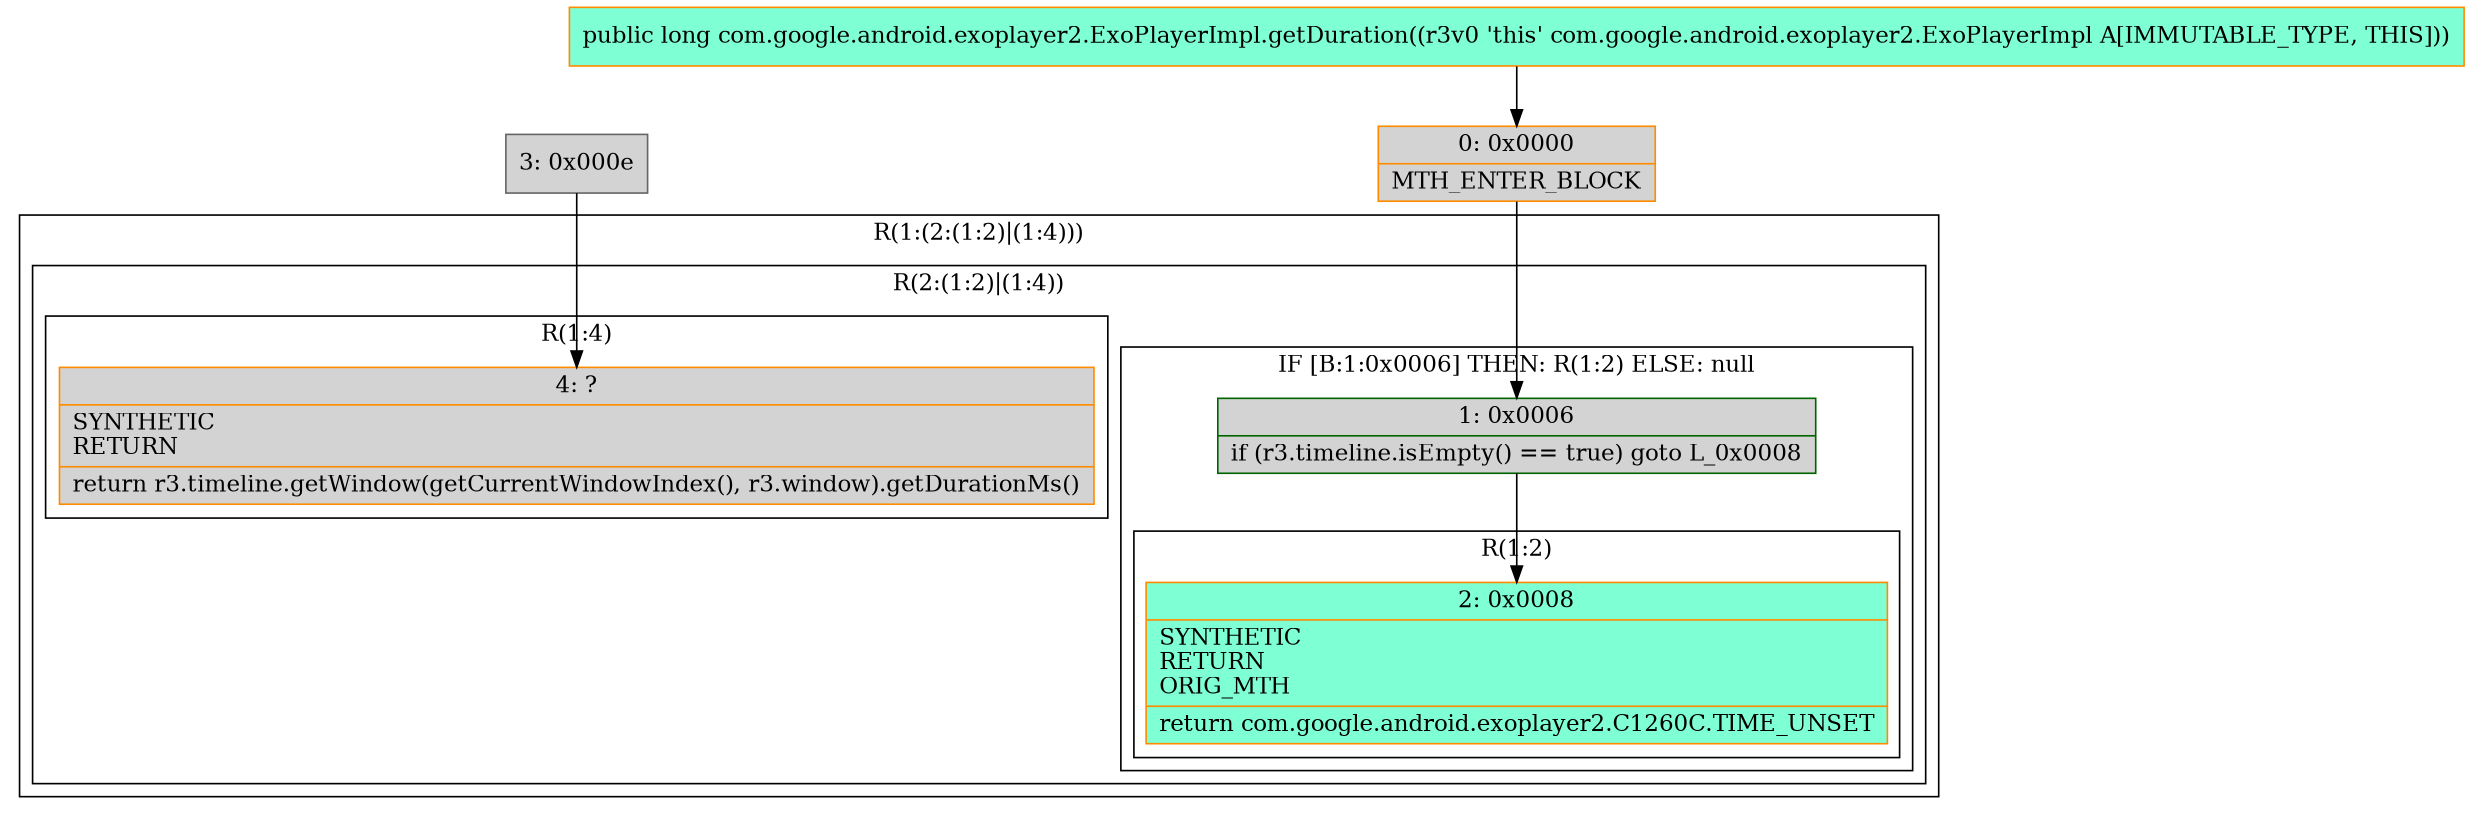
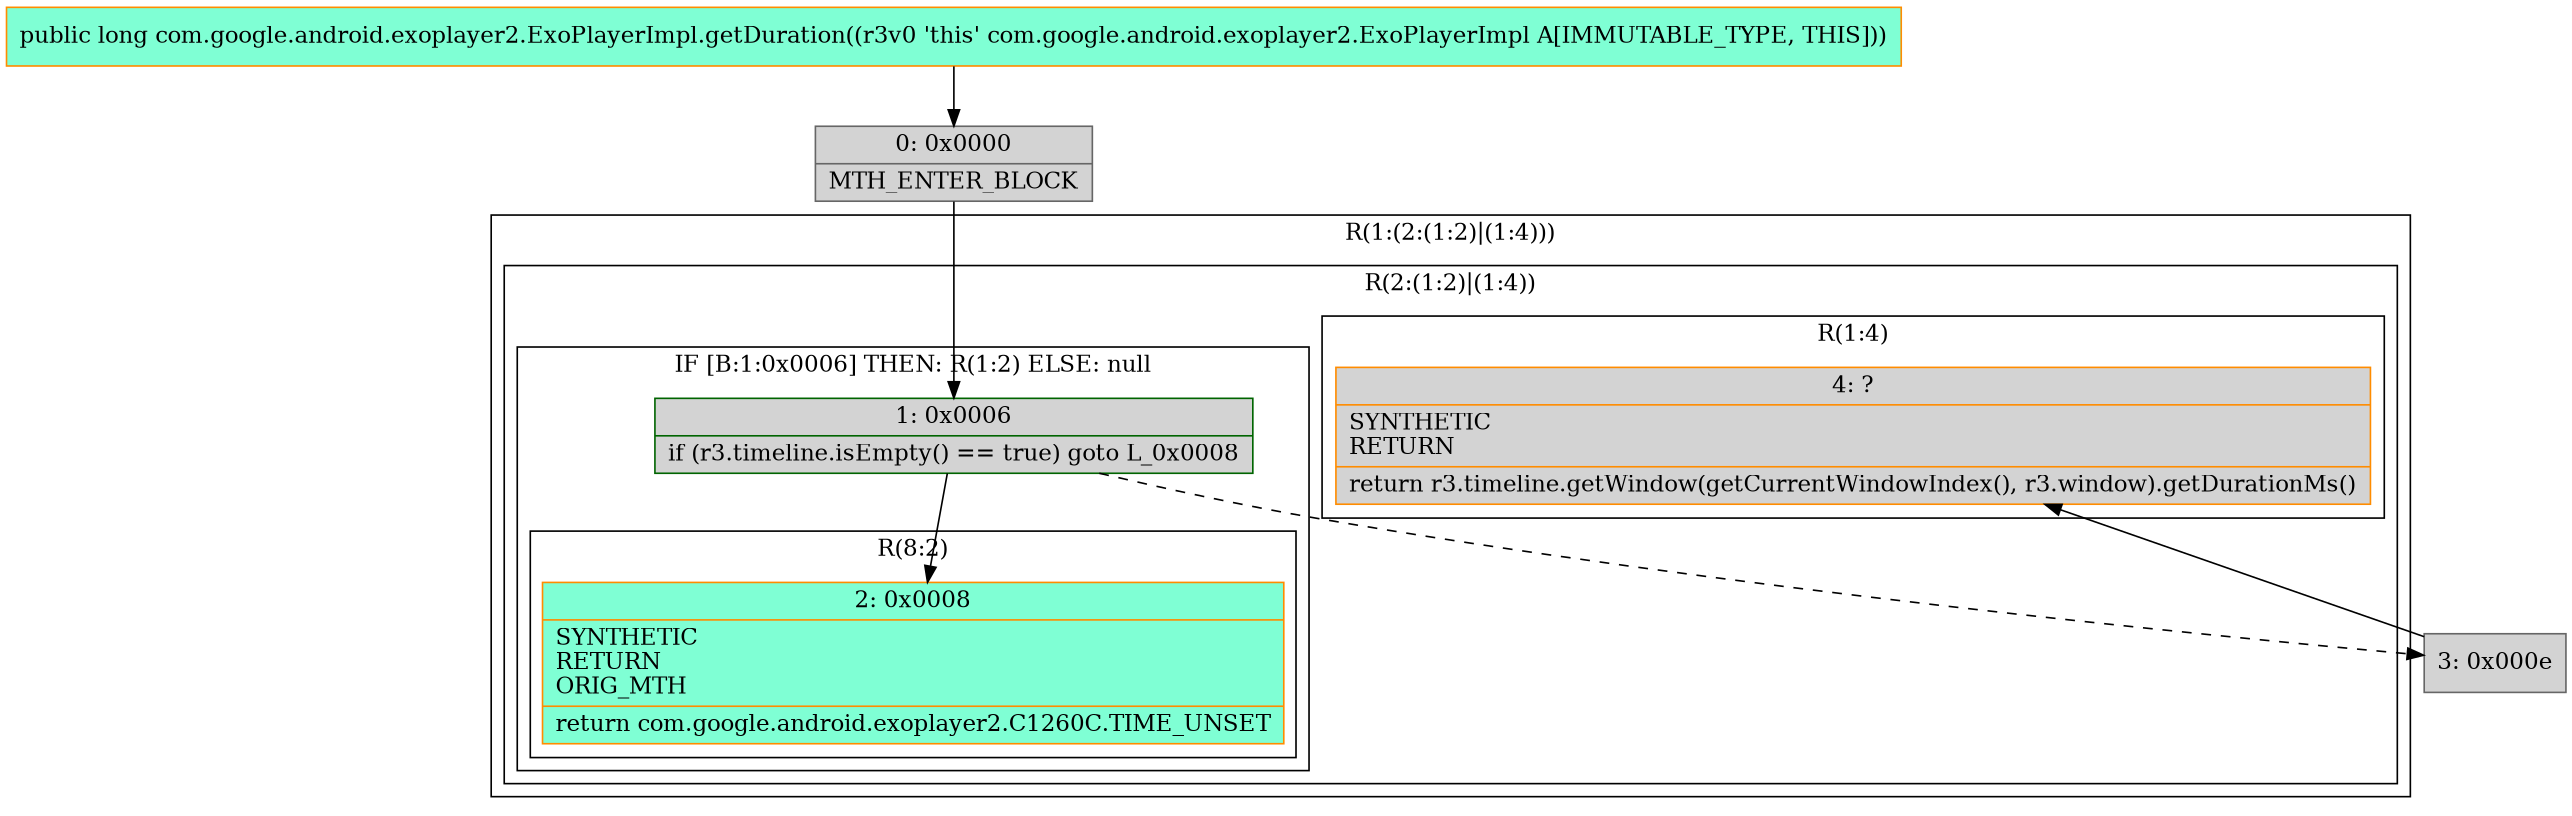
(1517, 164) -> (954, 164)
(1517, 550) -> (913, 550)
none -> (1750, 582)
